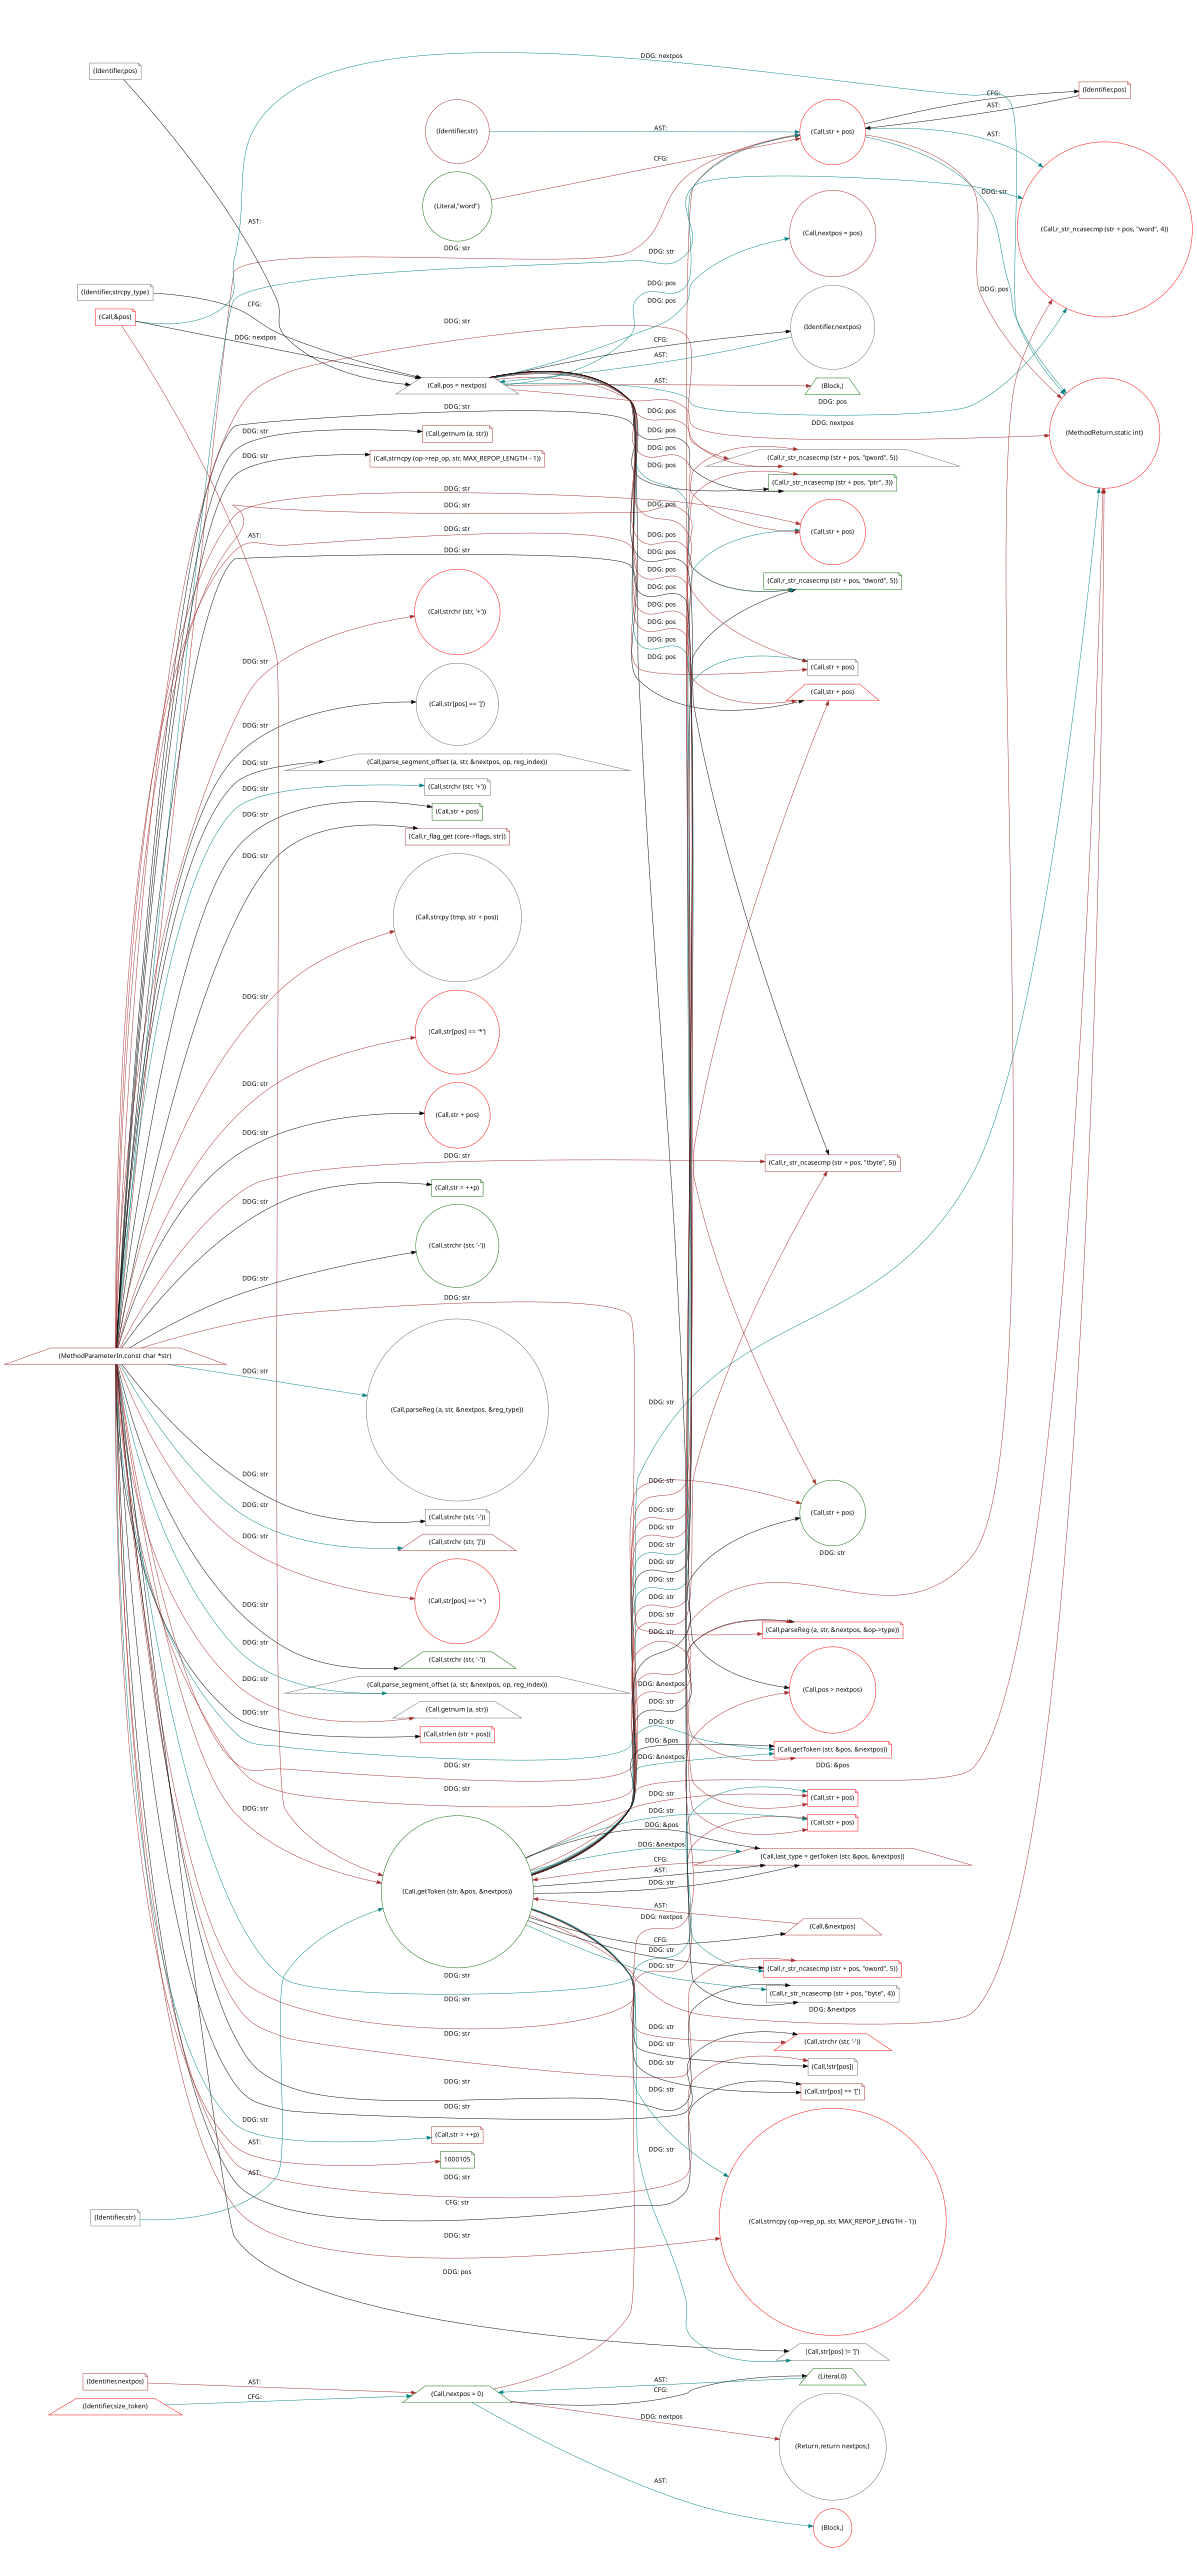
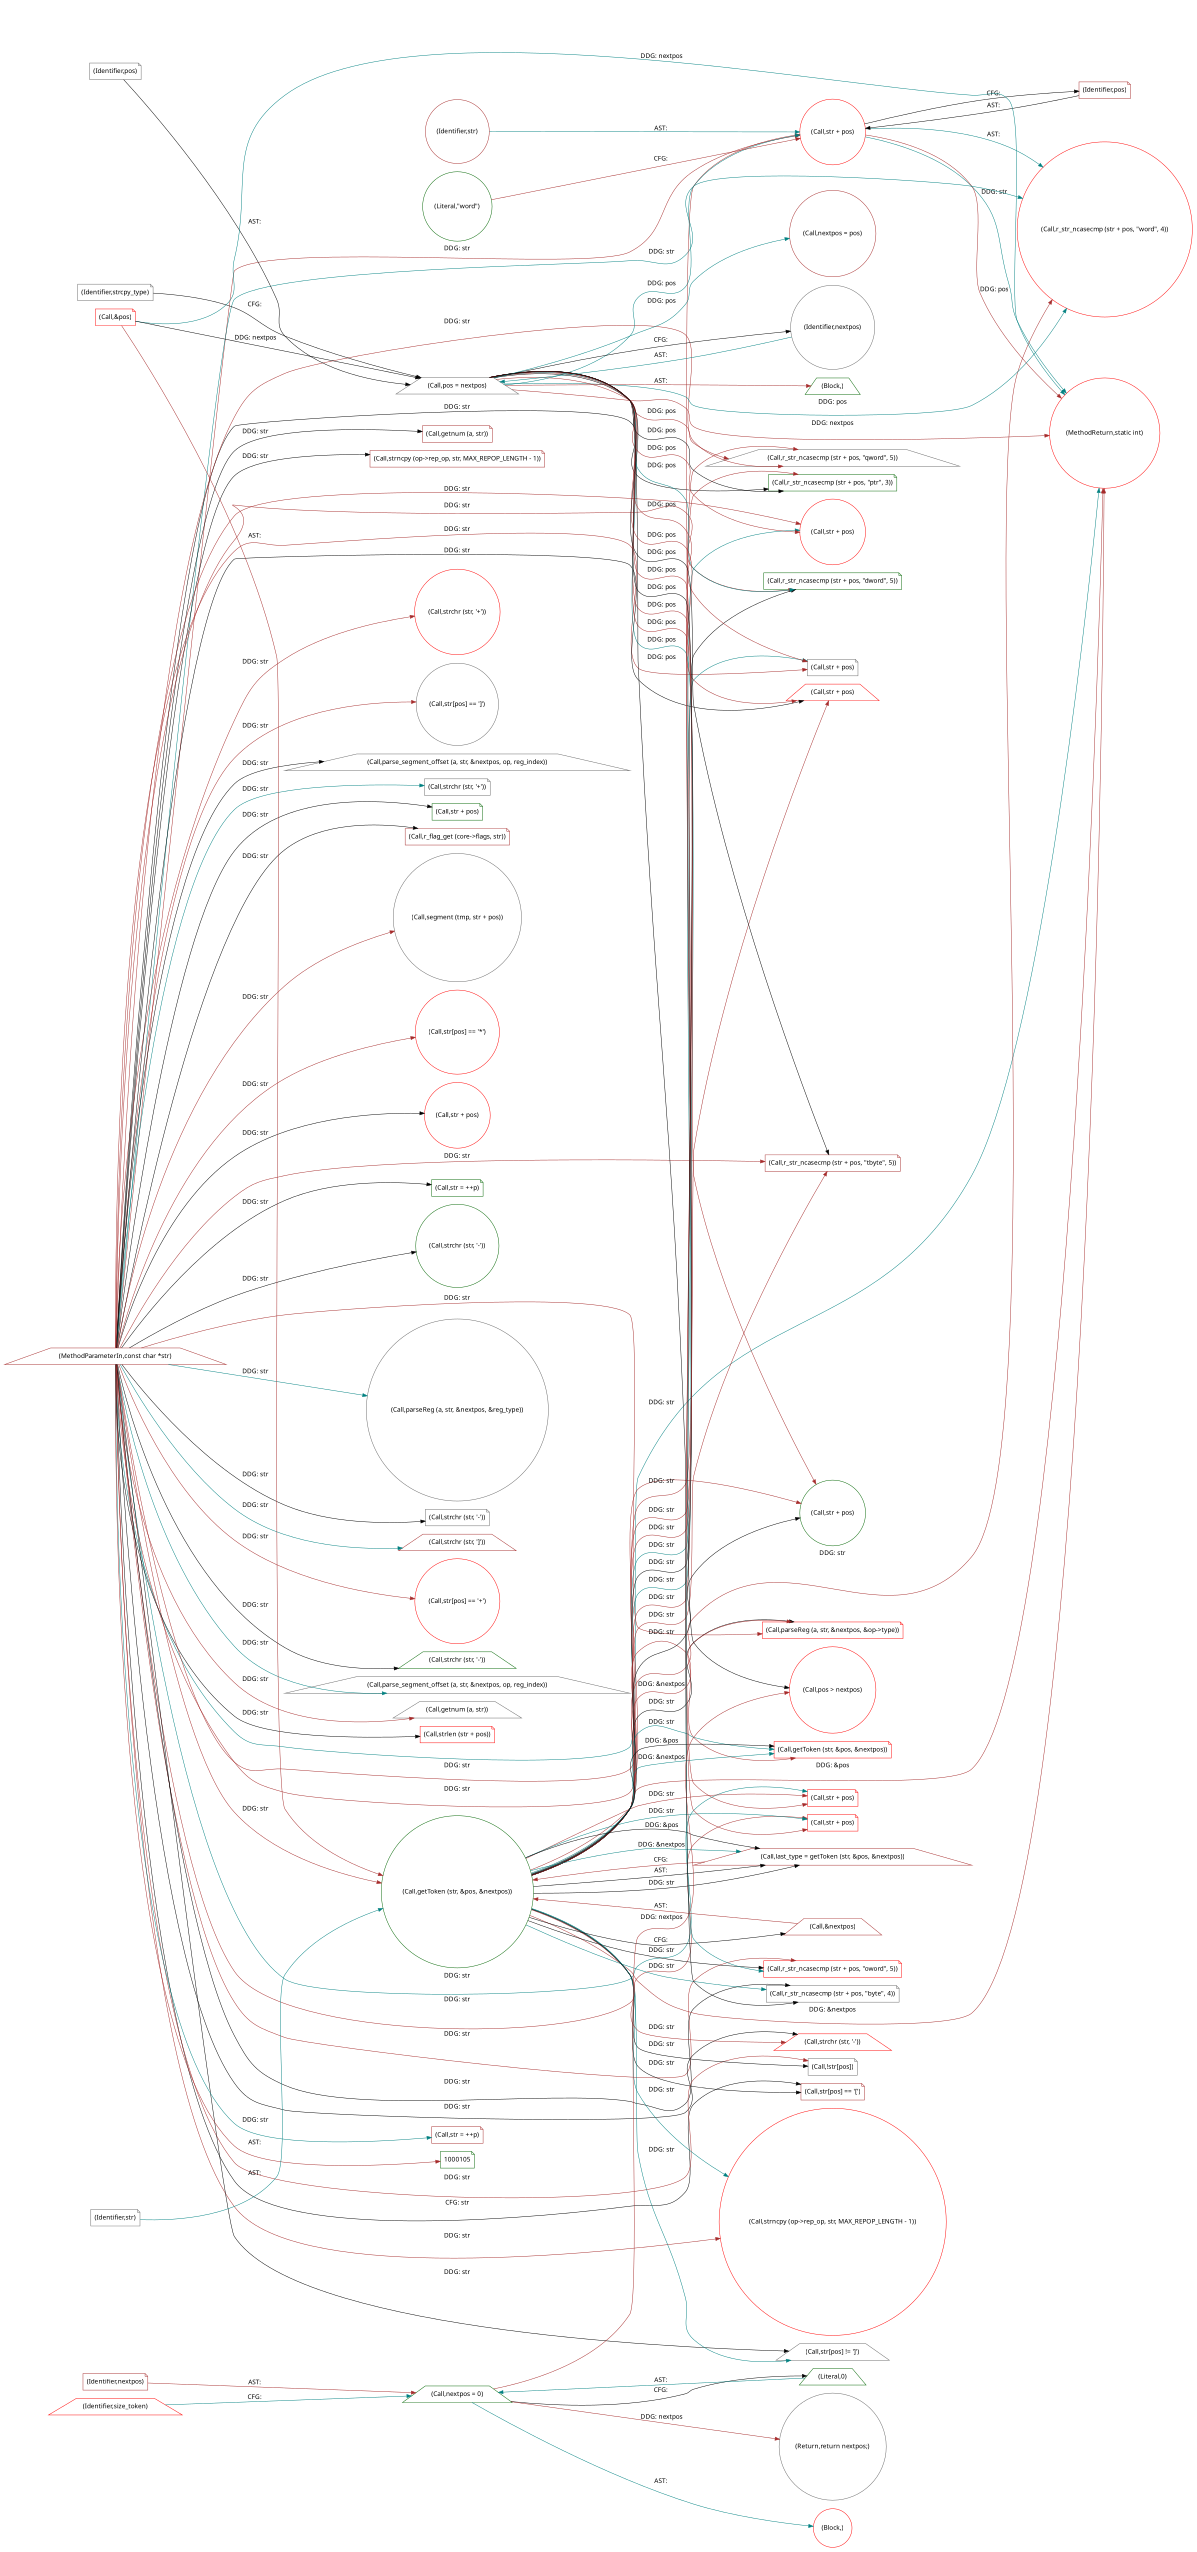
(457, 918) -> (457, 918)
(163, 952) -> (163, 952)
(457, 2272) -> (457, 2272)
